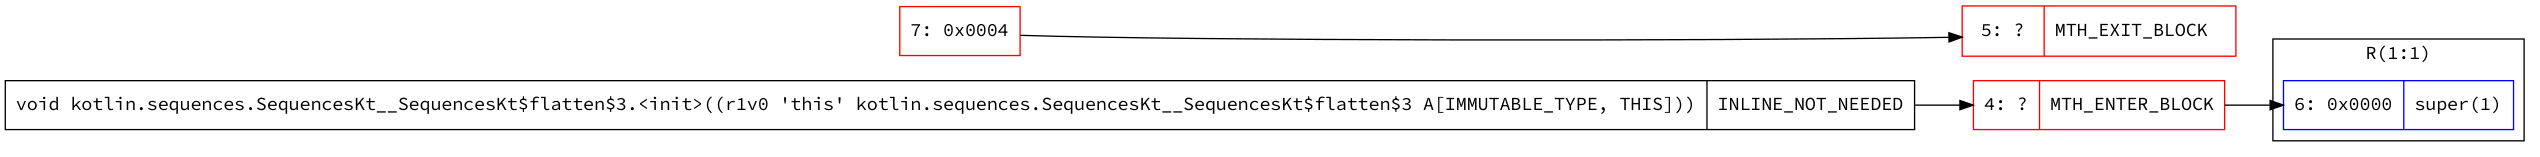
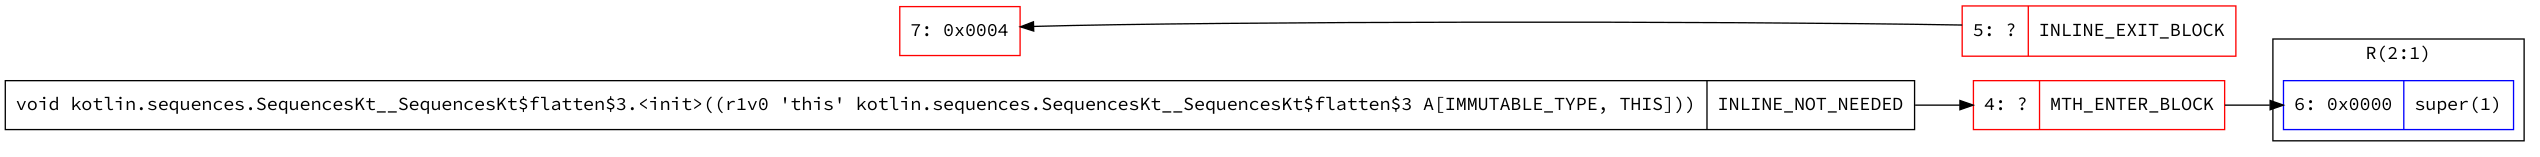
(2131, 30) -> (2132, 30)
(1485, 40) -> (1498, 22)
(2399, 54) -> (2399, 54)
